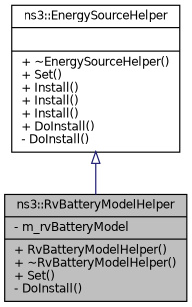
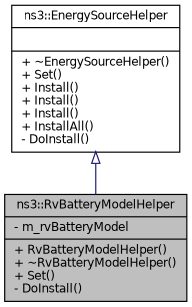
(58, 127) -> (58, 127)
